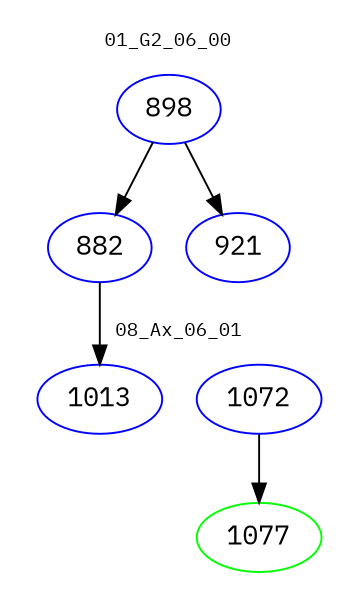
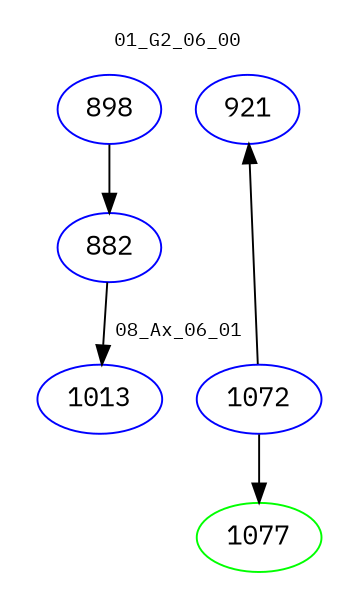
(199, 170) -> (254, 264)
